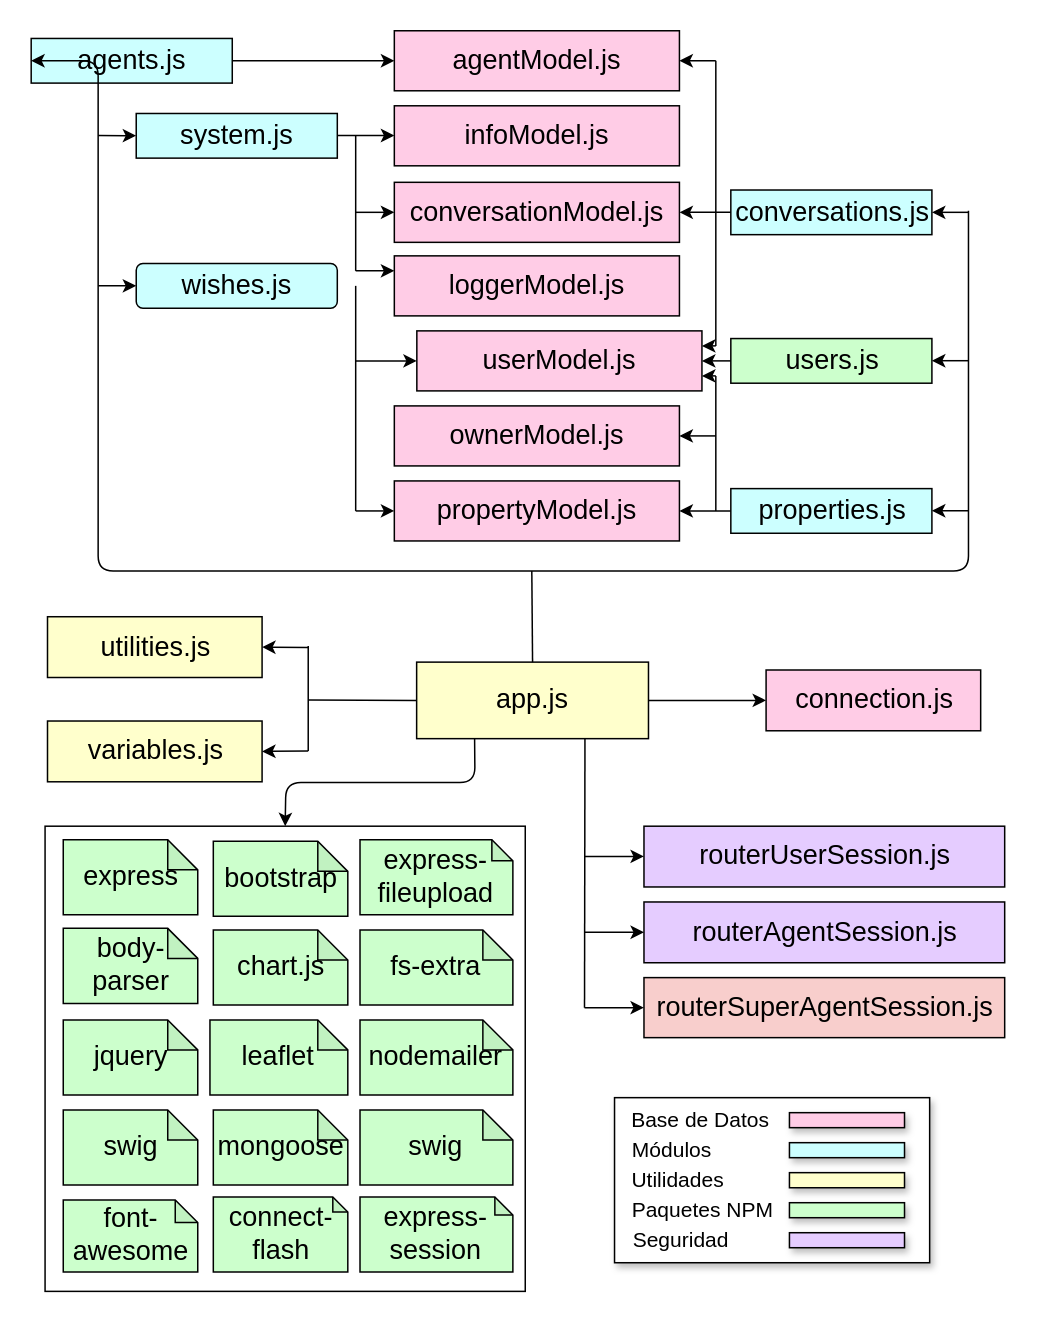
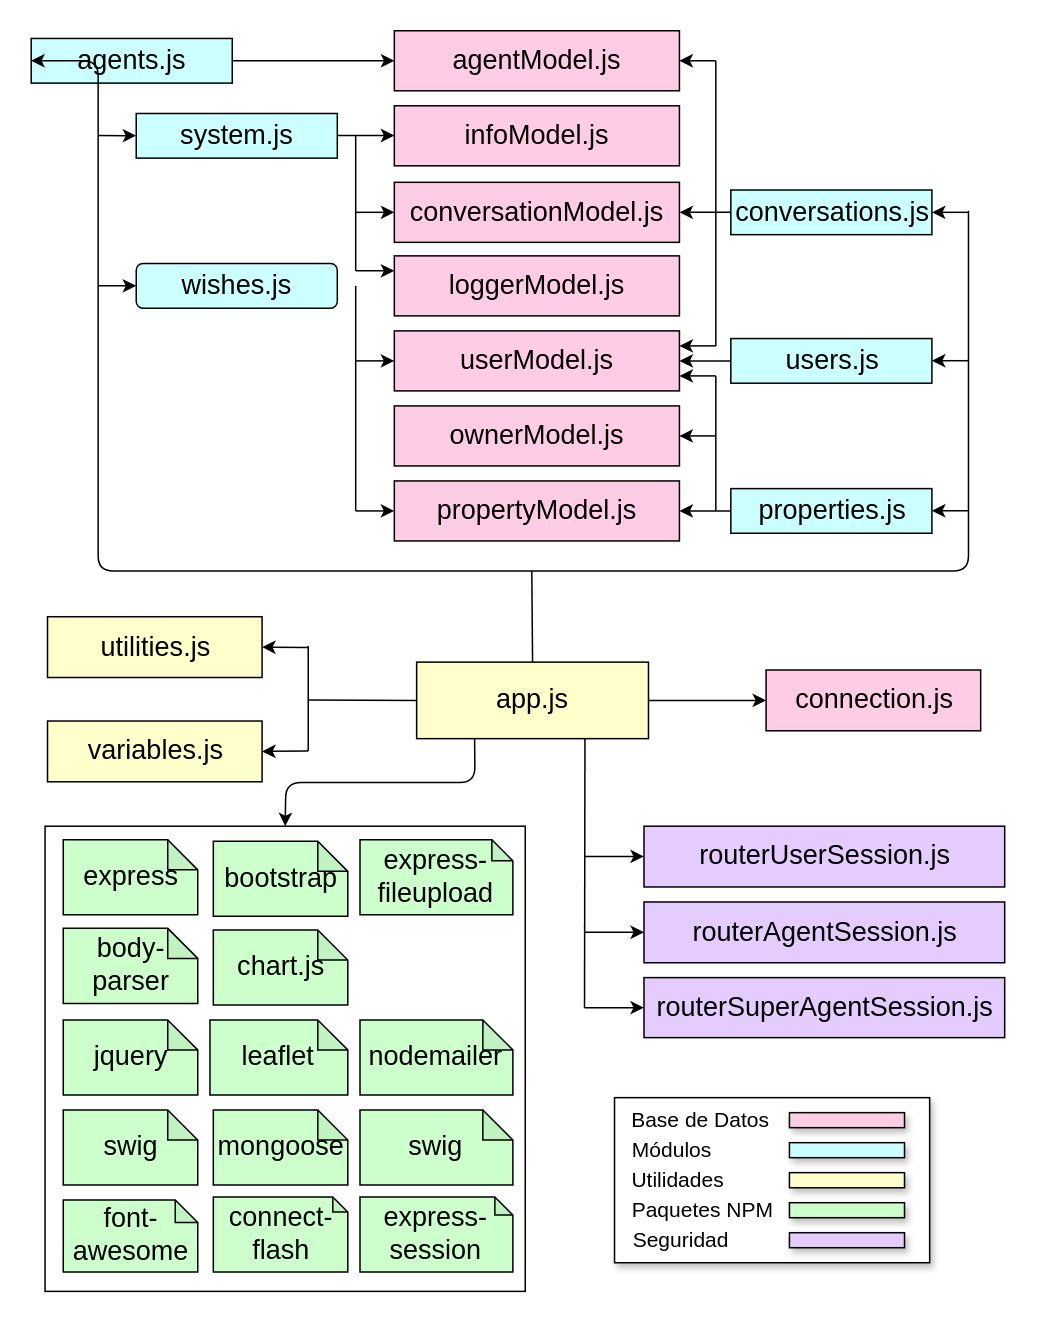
(559, 361) -> (537, 361)
(831, 361) -> (831, 361)
(436, 967) -> none
(824, 1007) -> (824, 1007)
